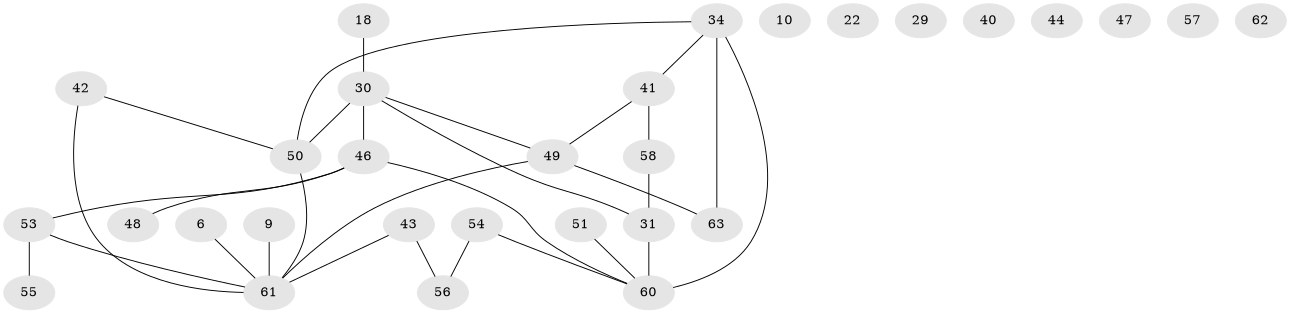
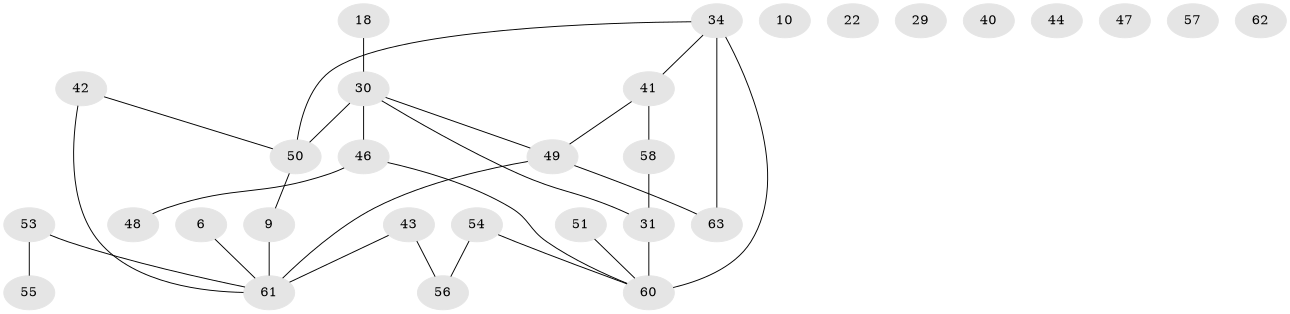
(177, 198) -> none
(306, 228) -> (282, 193)
